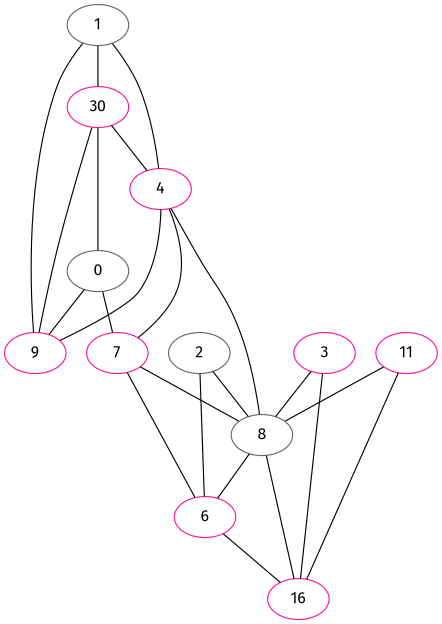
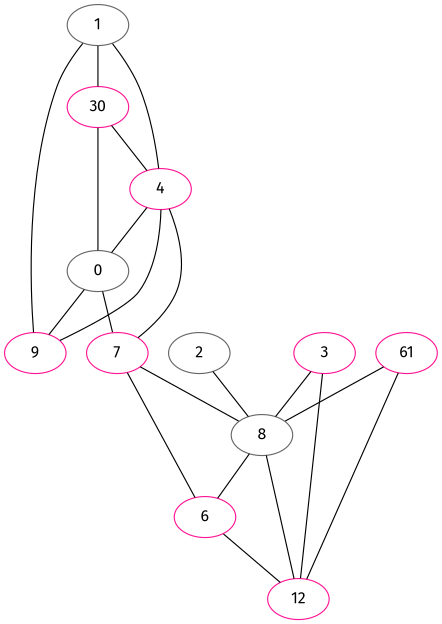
(63, 229) -> none
(229, 306) -> (129, 230)
(407, 353) -> (407, 353)
(202, 435) -> none
(298, 599) -> (298, 599)
